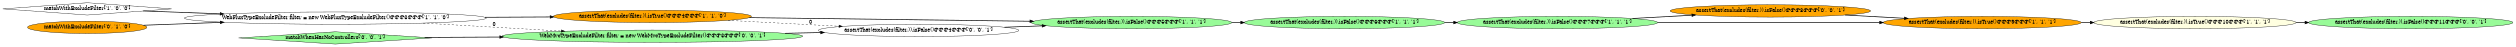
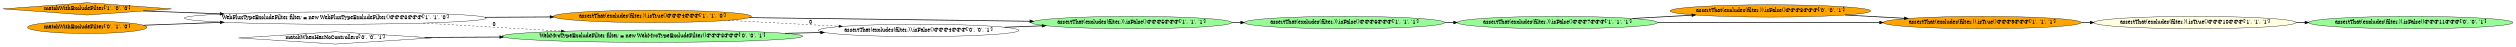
(87, 9) -> (87, 9)
(335, 38) -> (335, 38)
